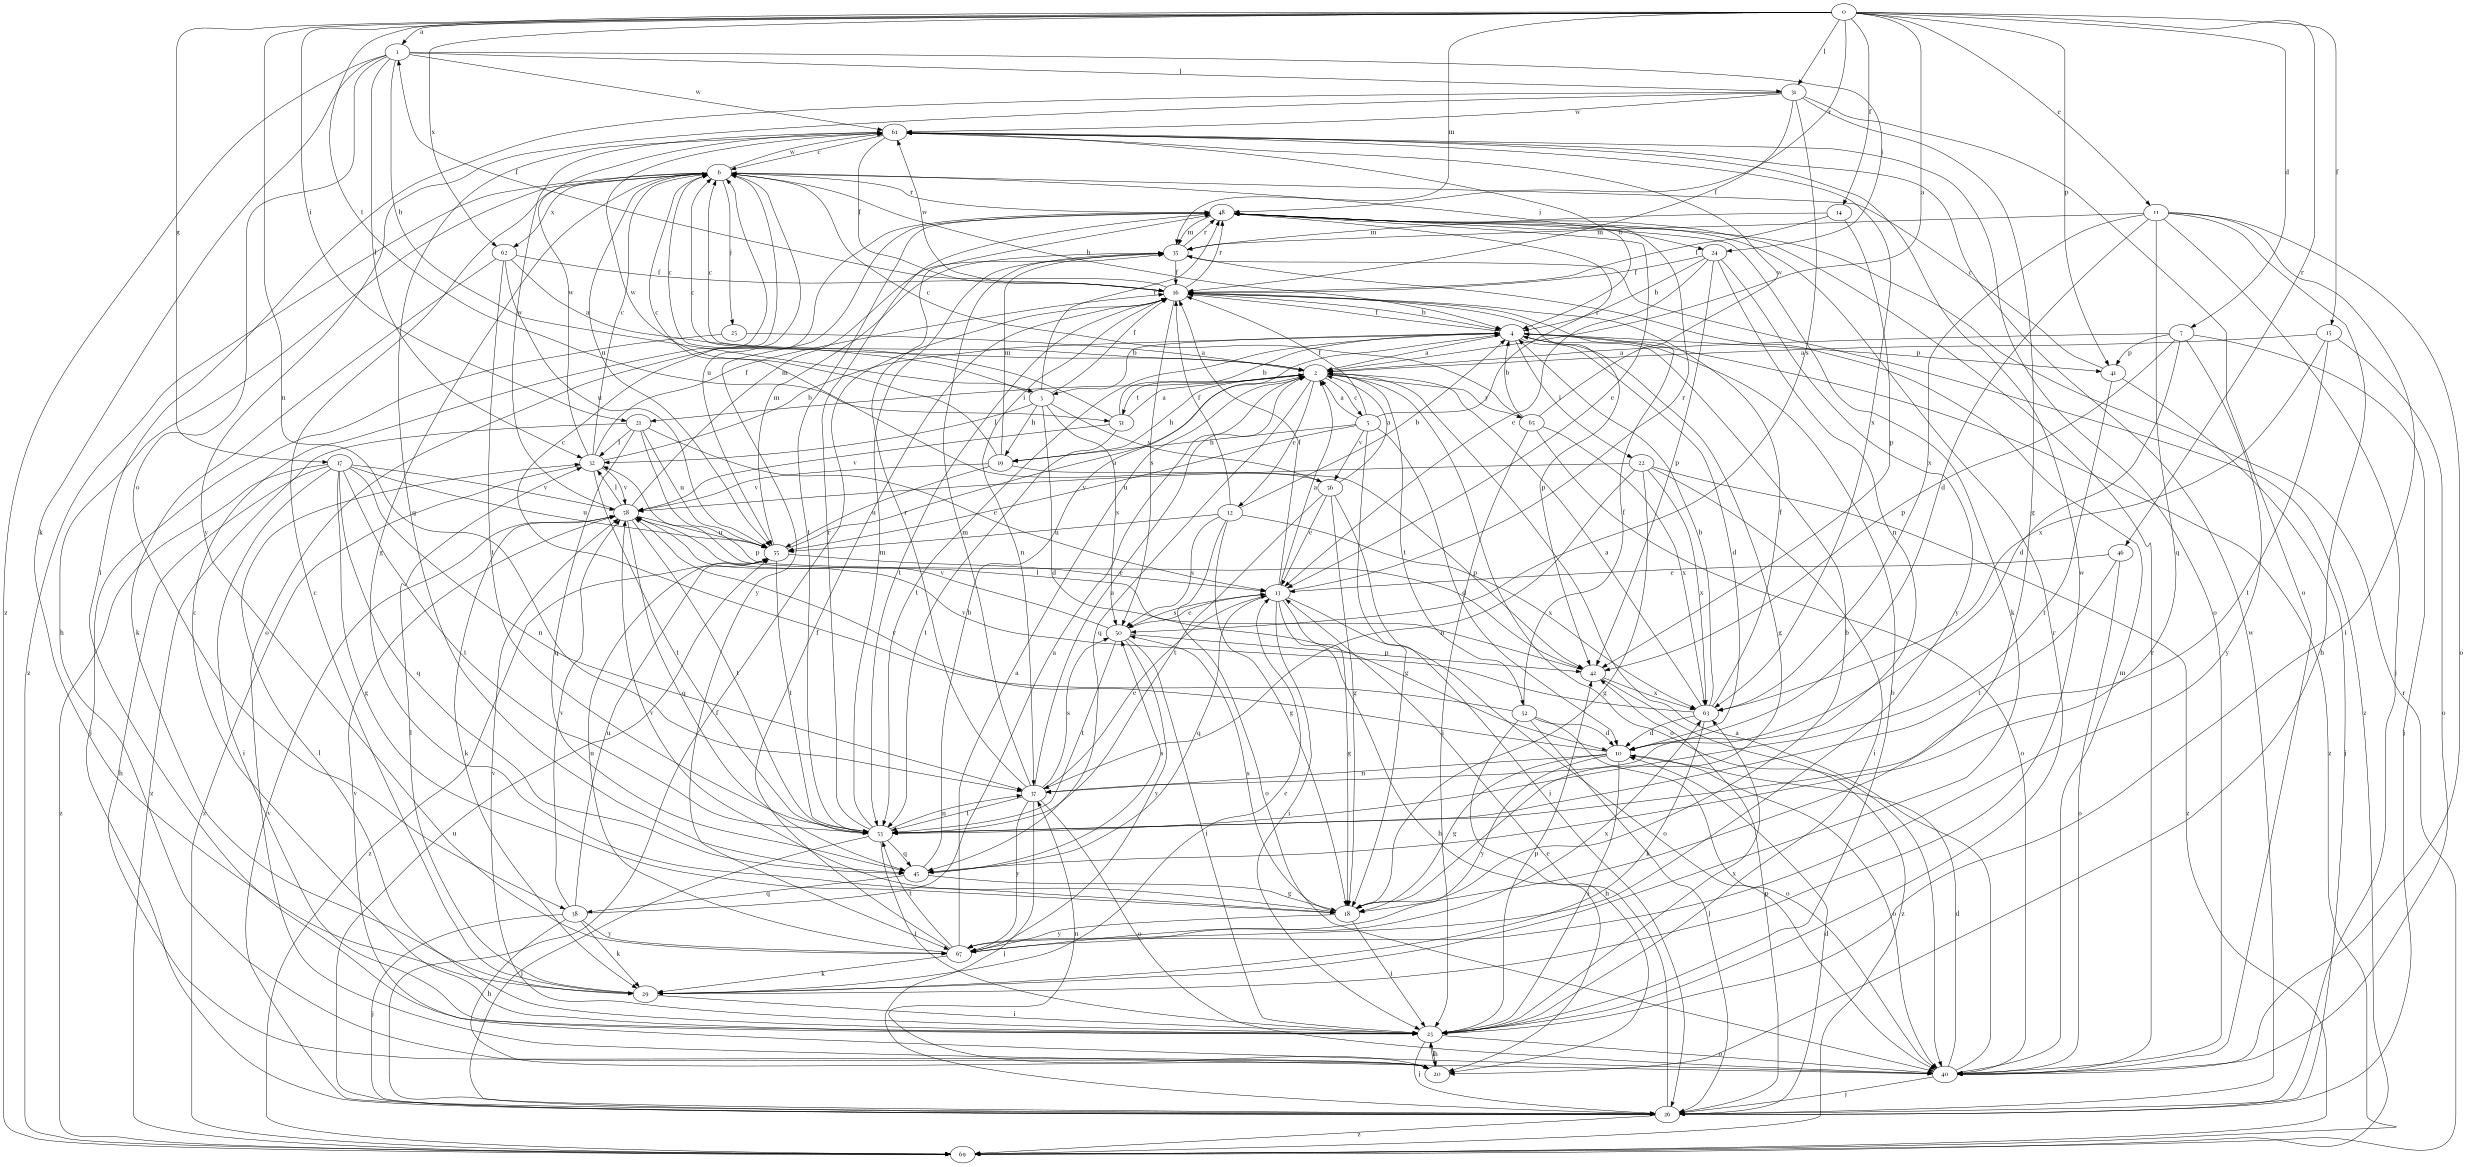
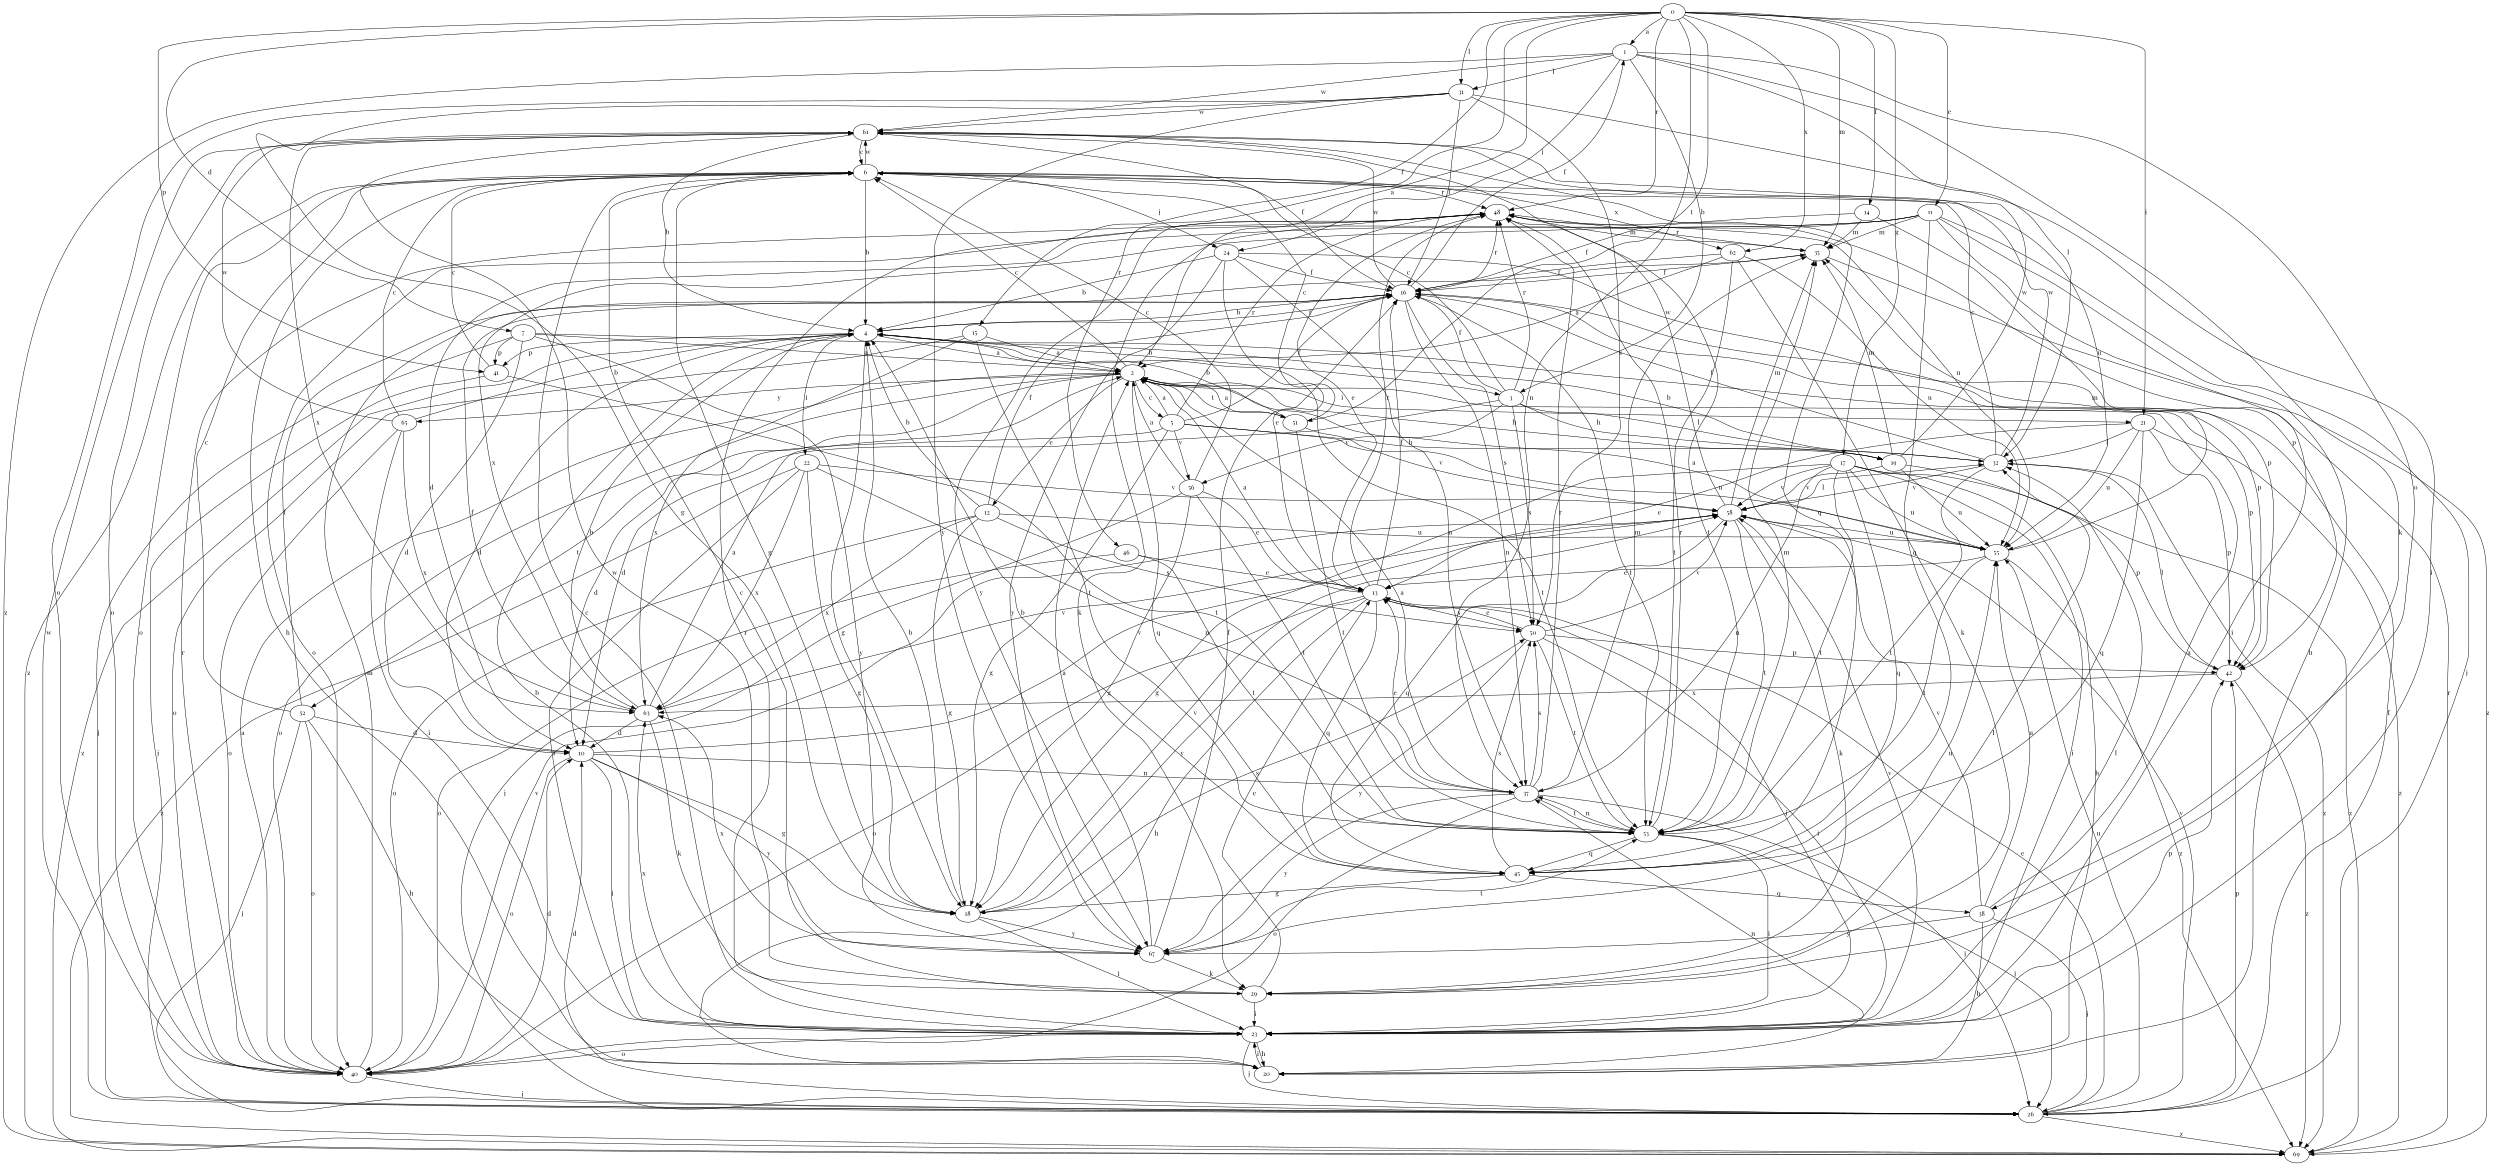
(734, 333) -> none
(1350, 753) -> (1182, 753)
(608, 953) -> none
